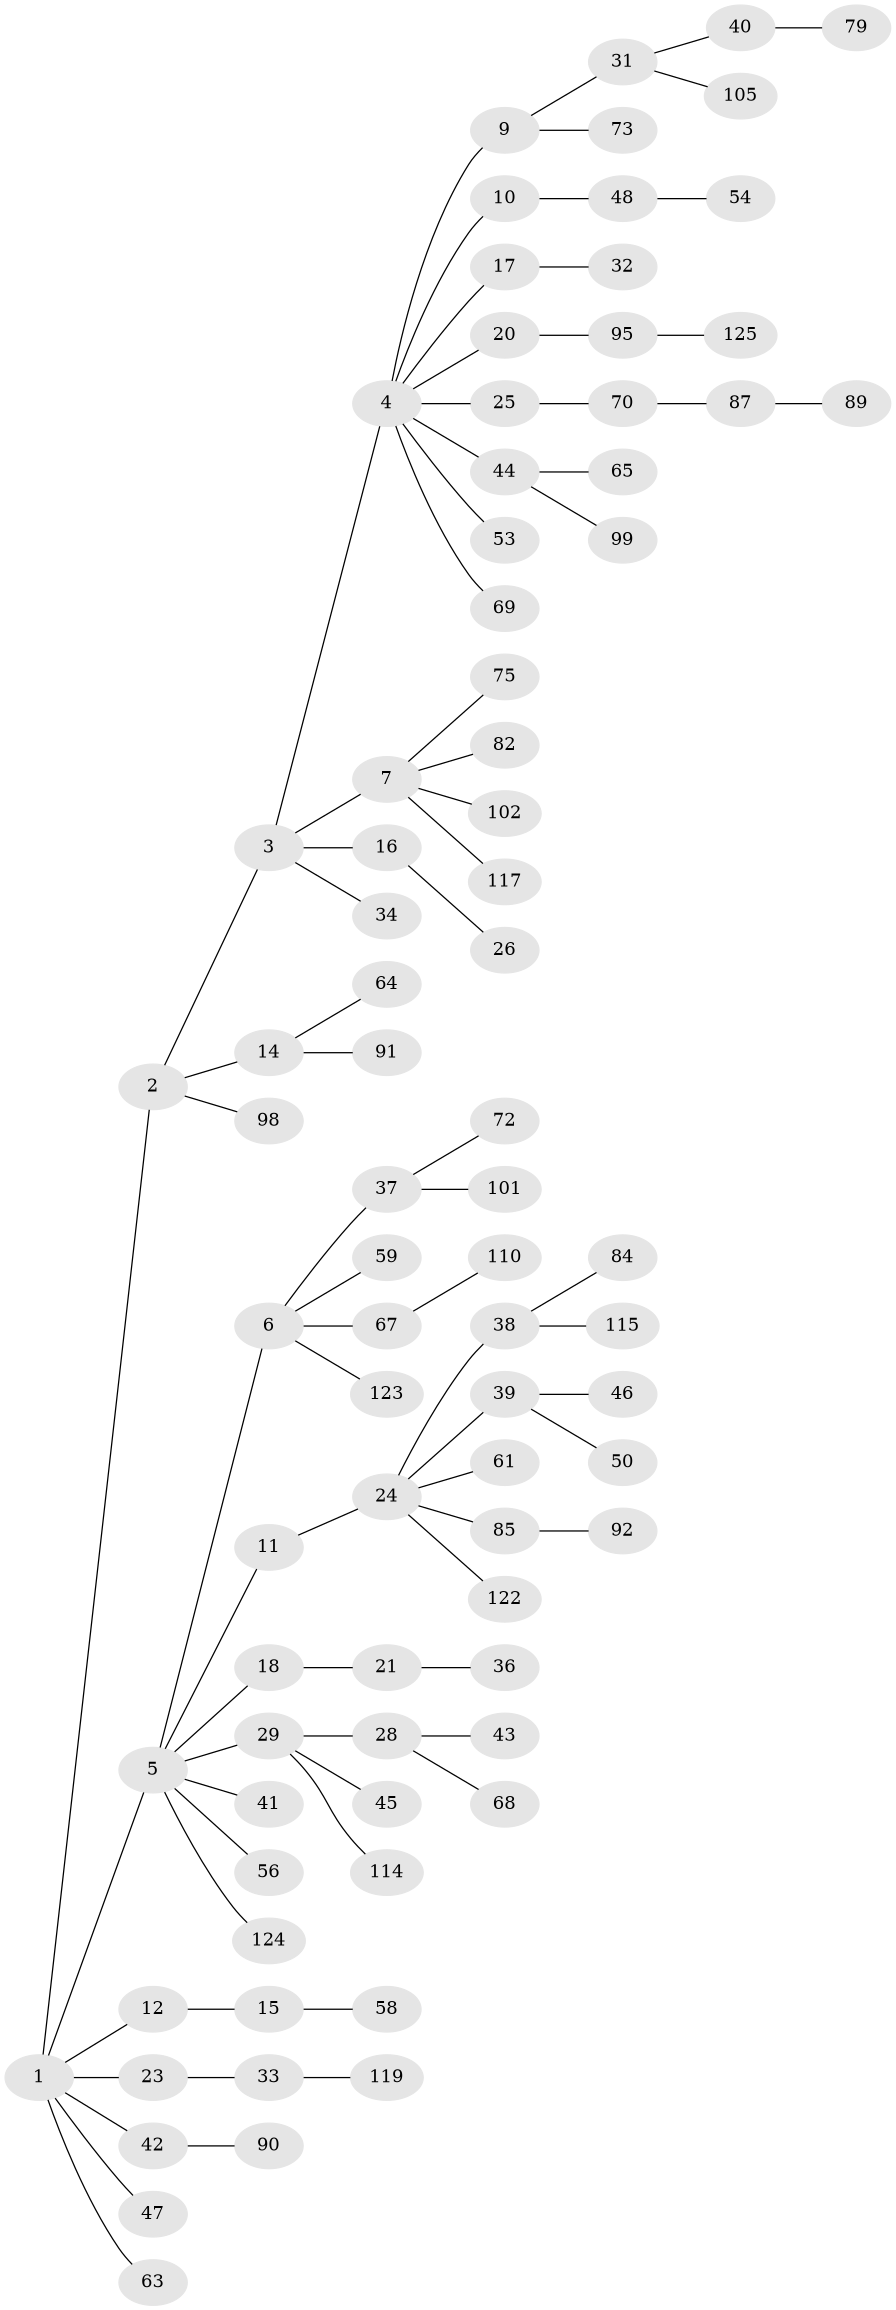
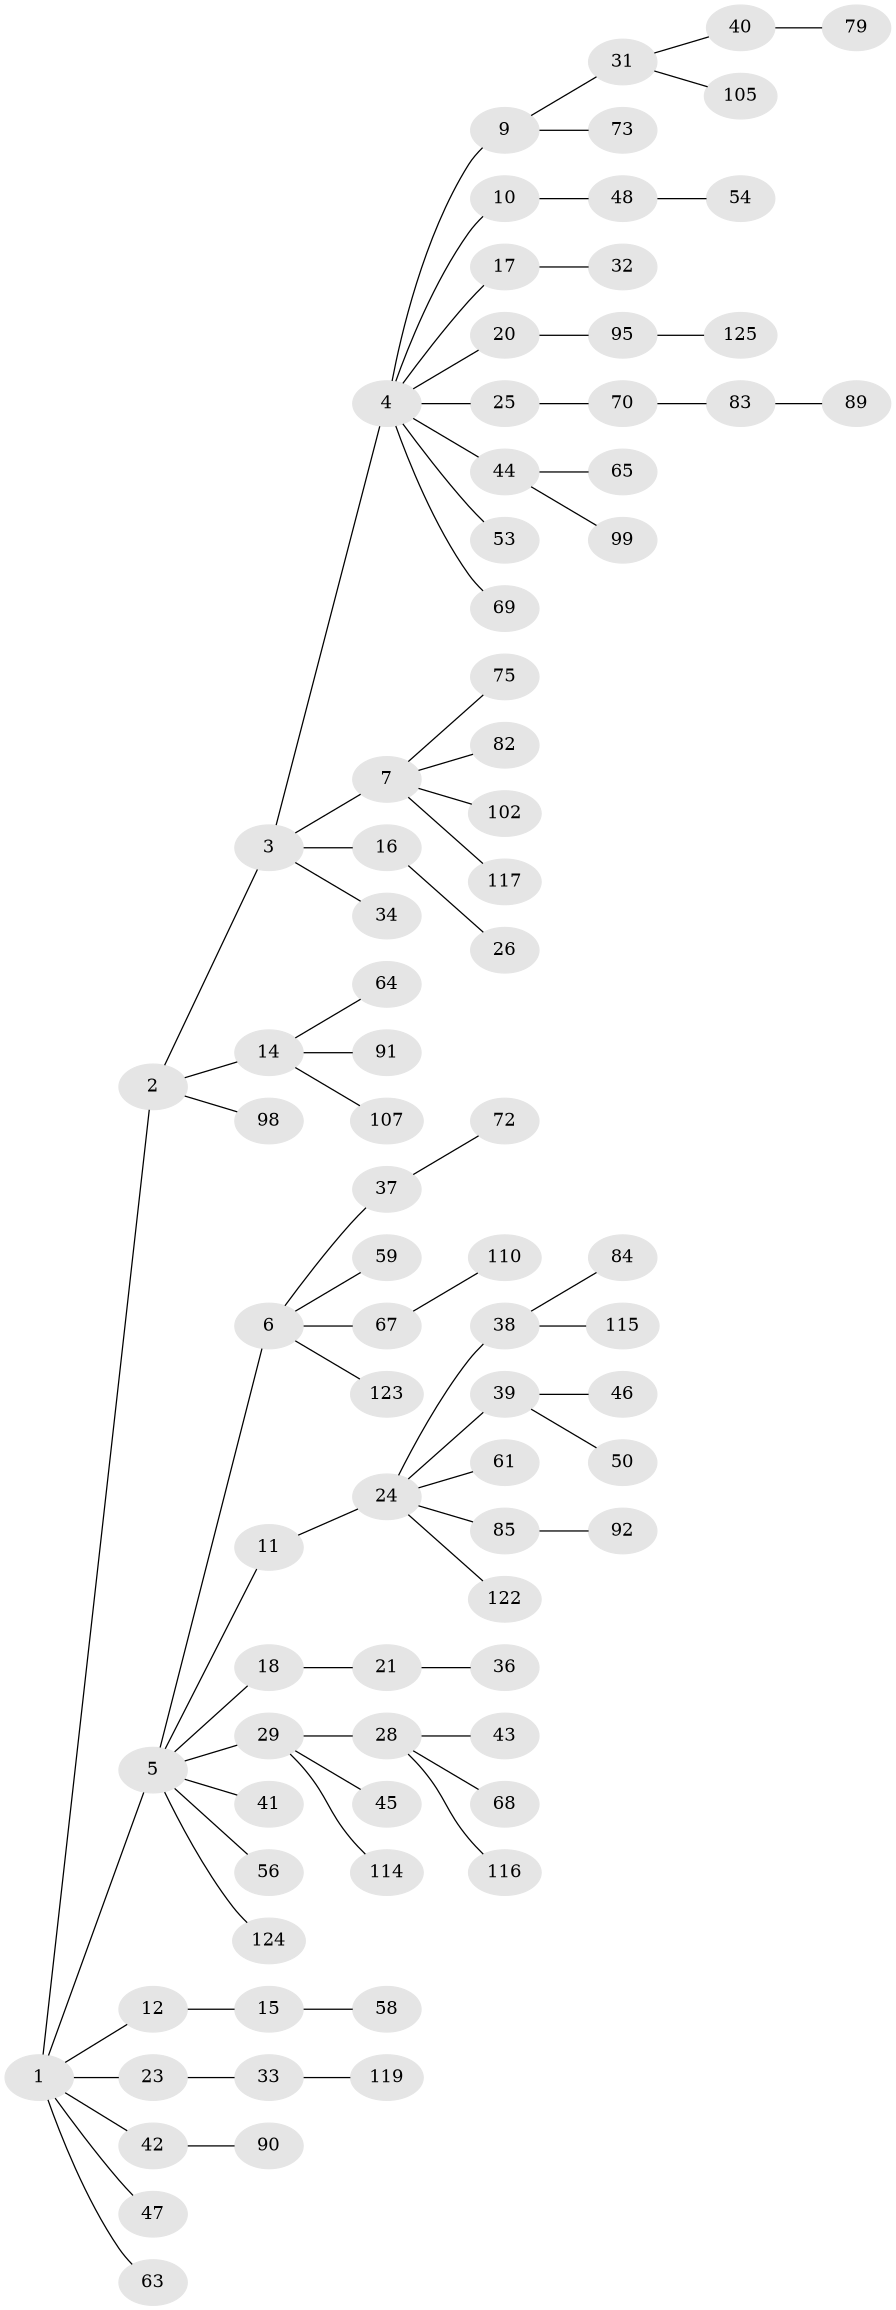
(741, 404) -> (741, 404)
none -> (387, 1121)
(505, 1189) -> none
none -> (505, 1873)
